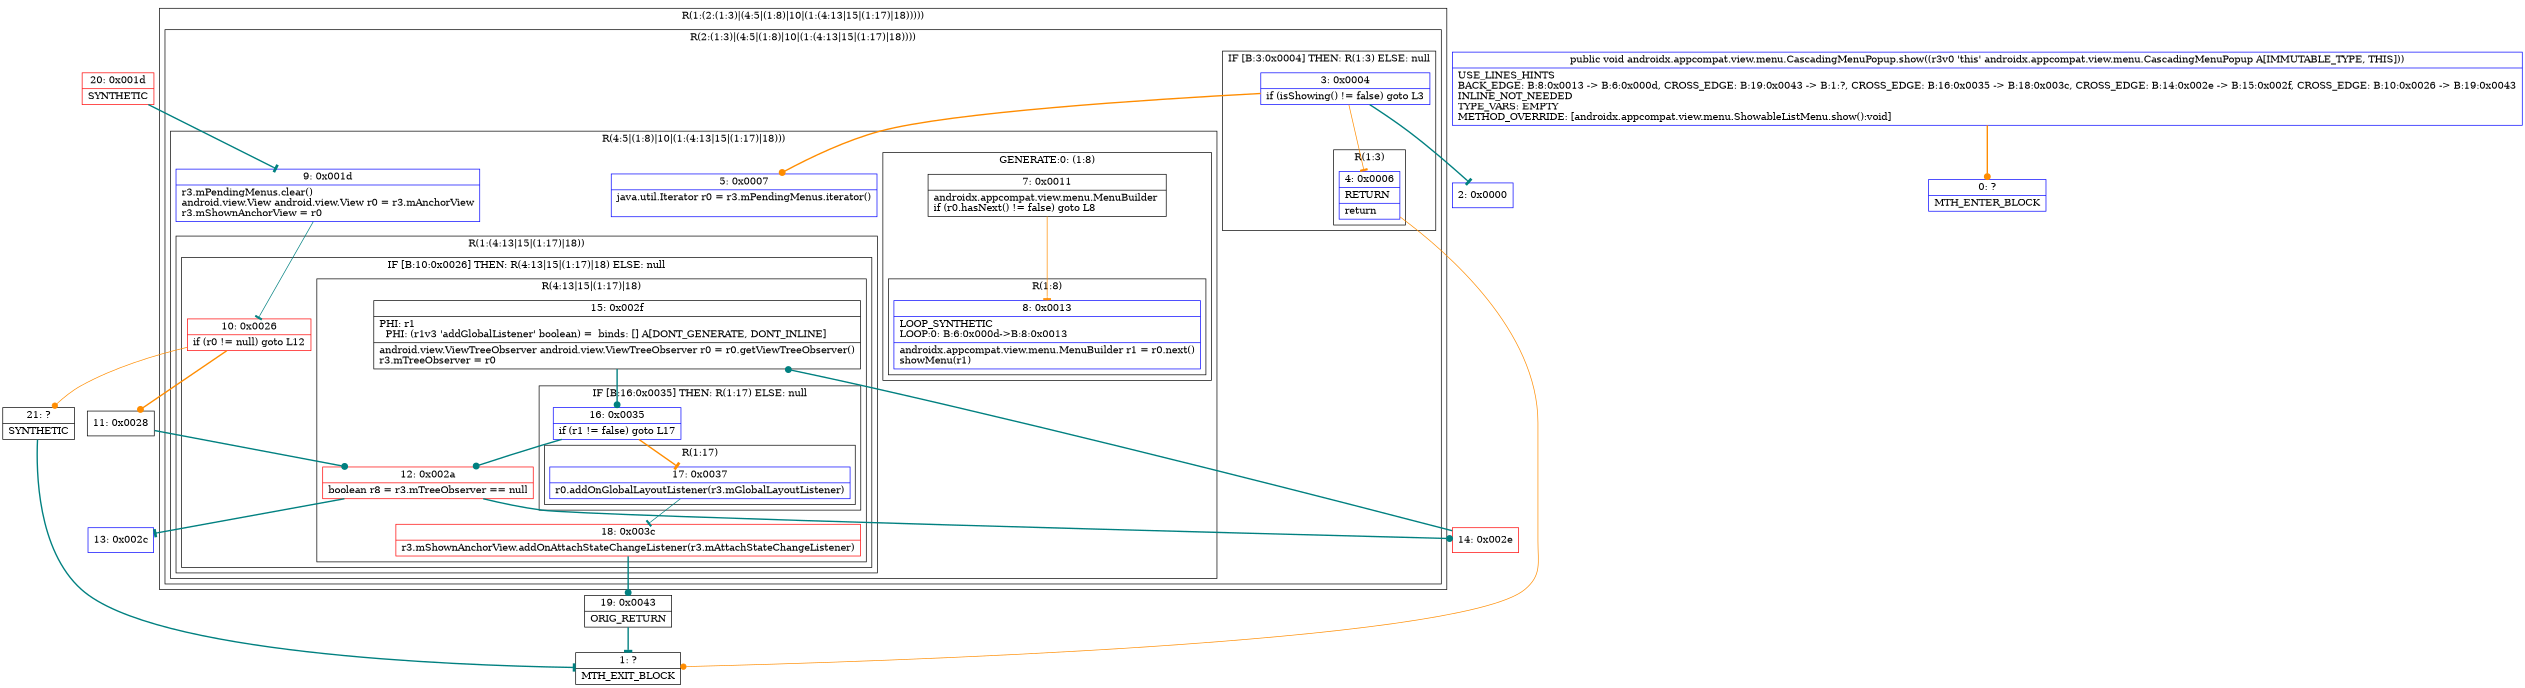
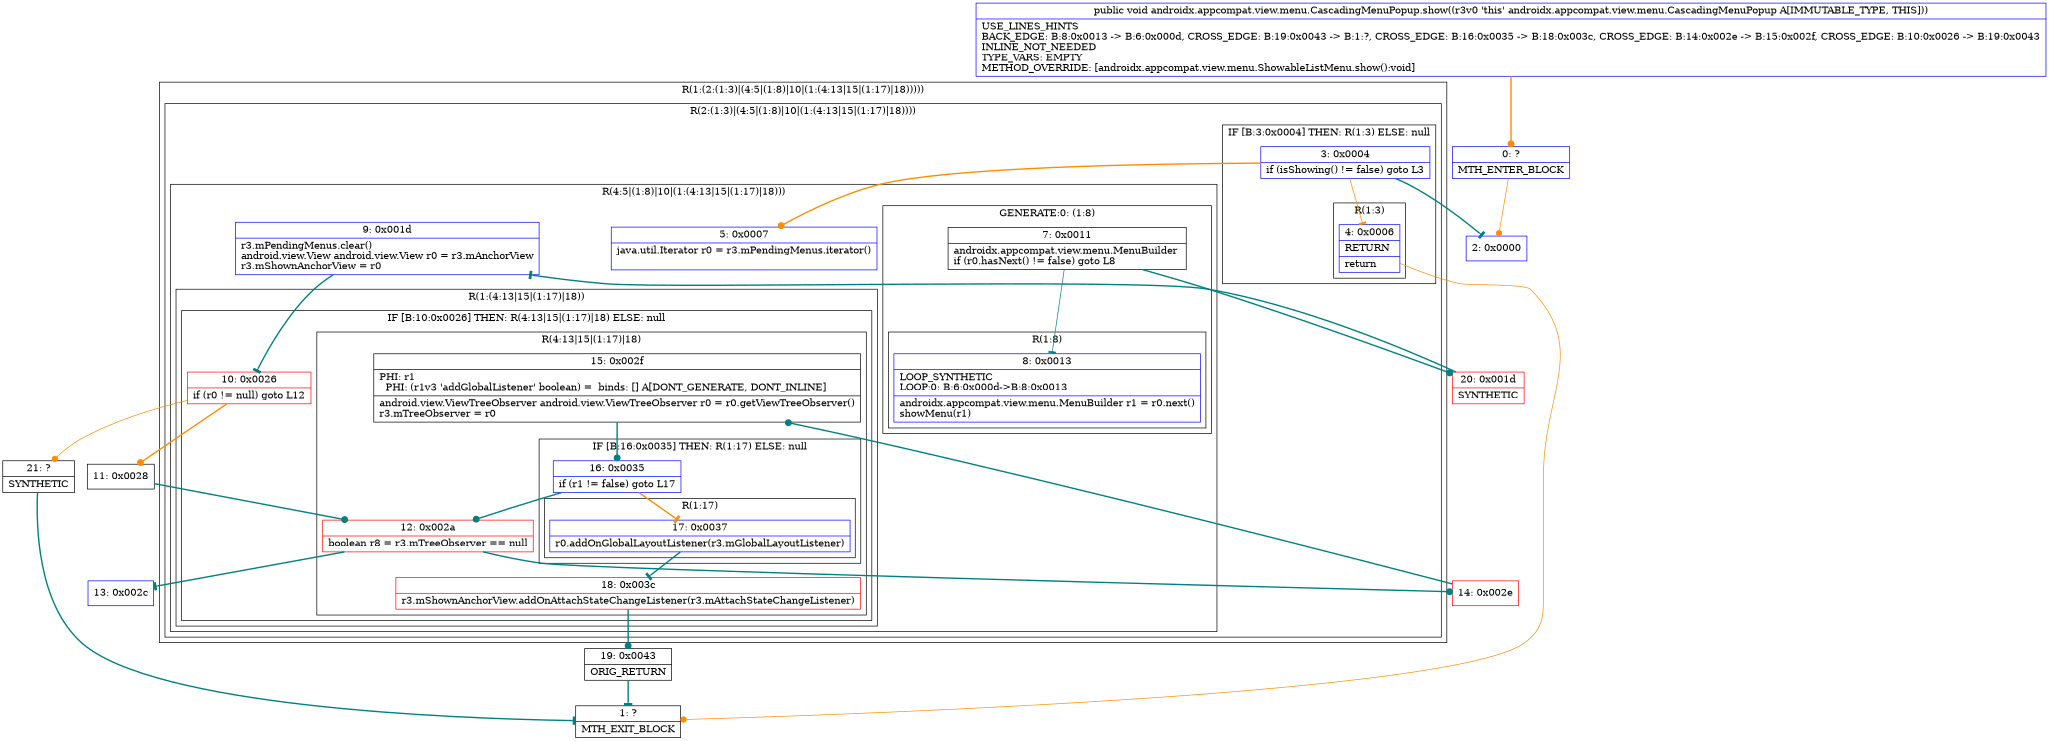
none -> (1504, 204)
(1047, 257) -> (1058, 310)
(286, 269) -> (290, 317)
none -> (1296, 318)
(665, 510) -> (665, 564)
